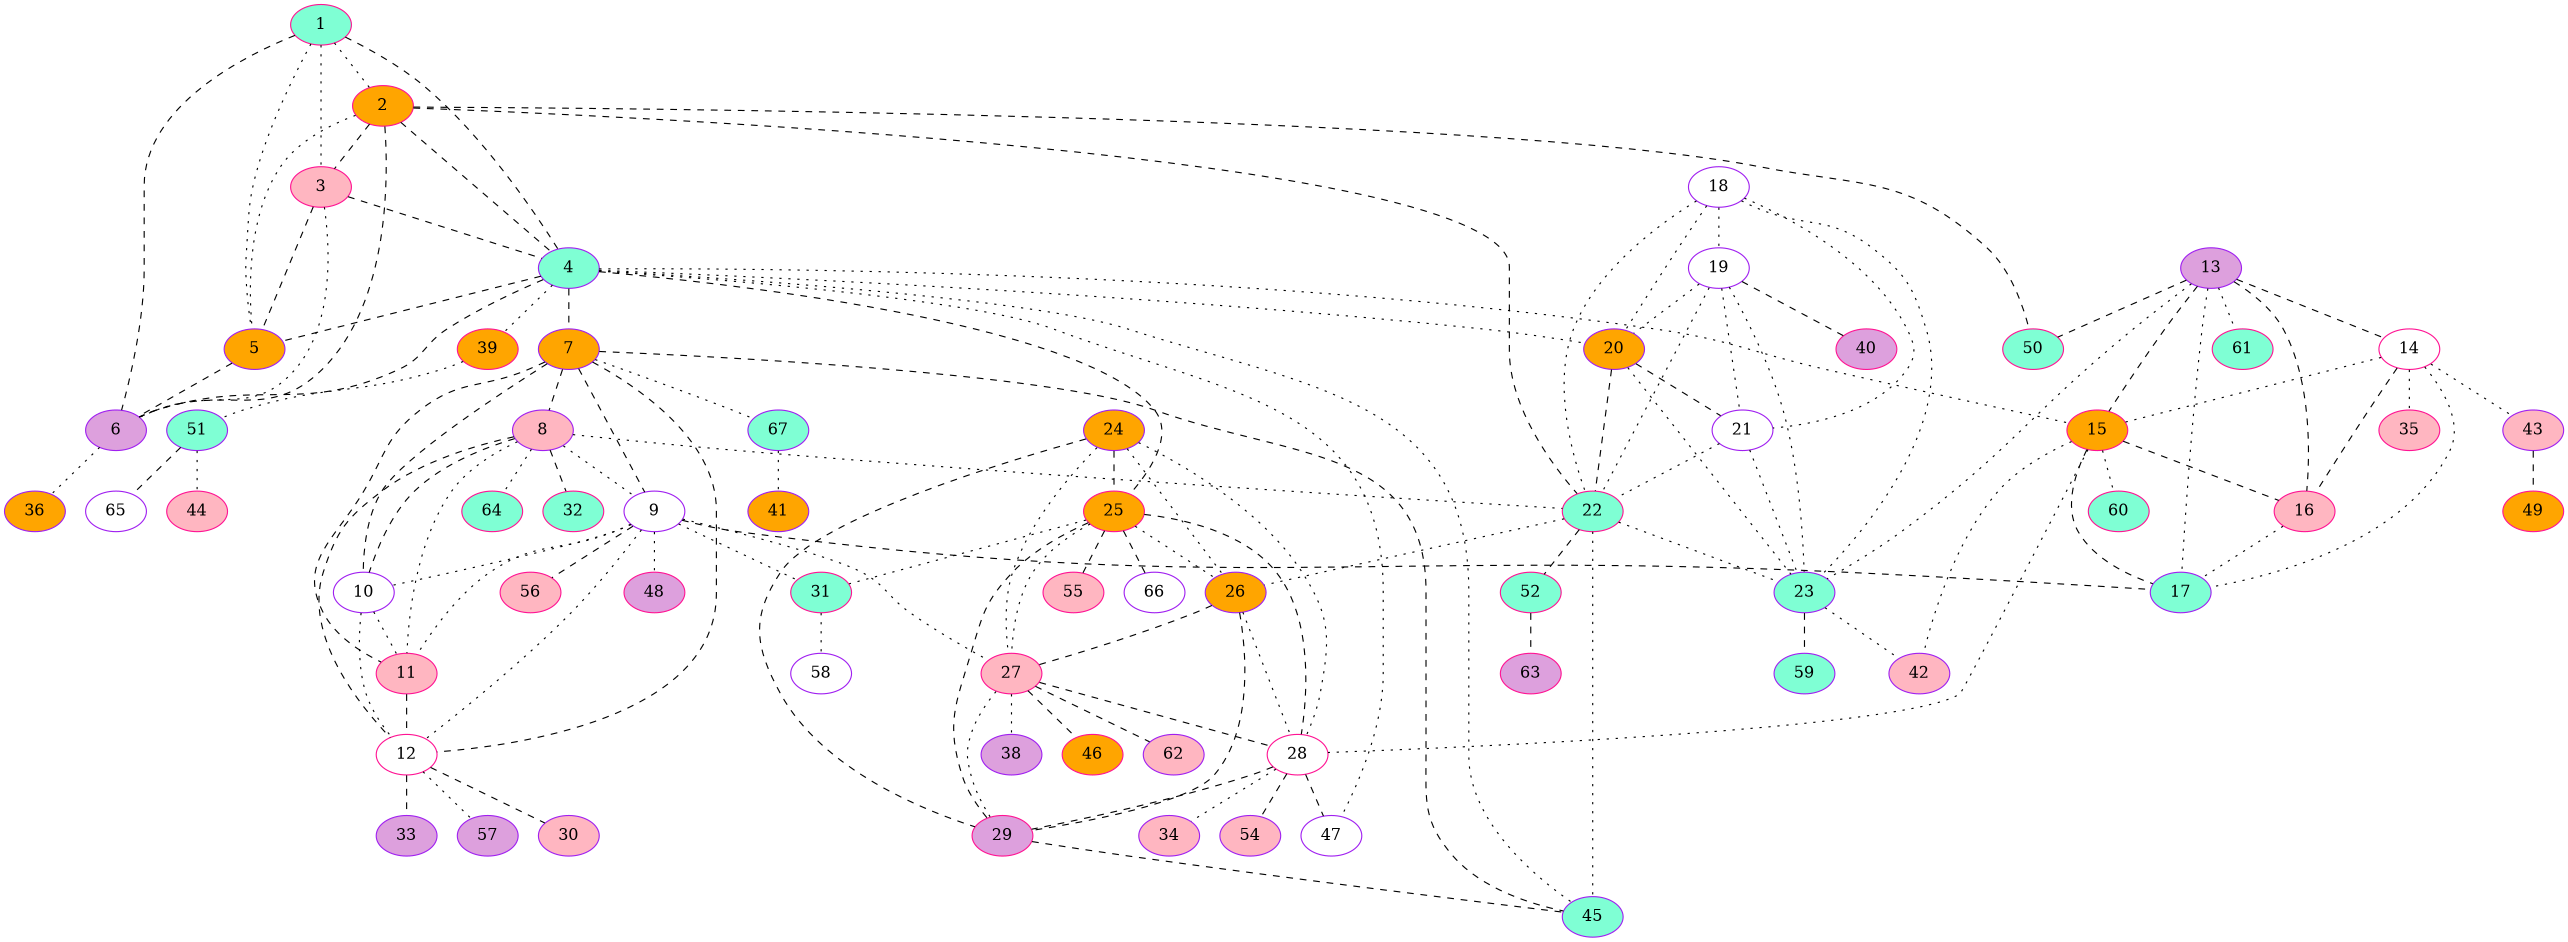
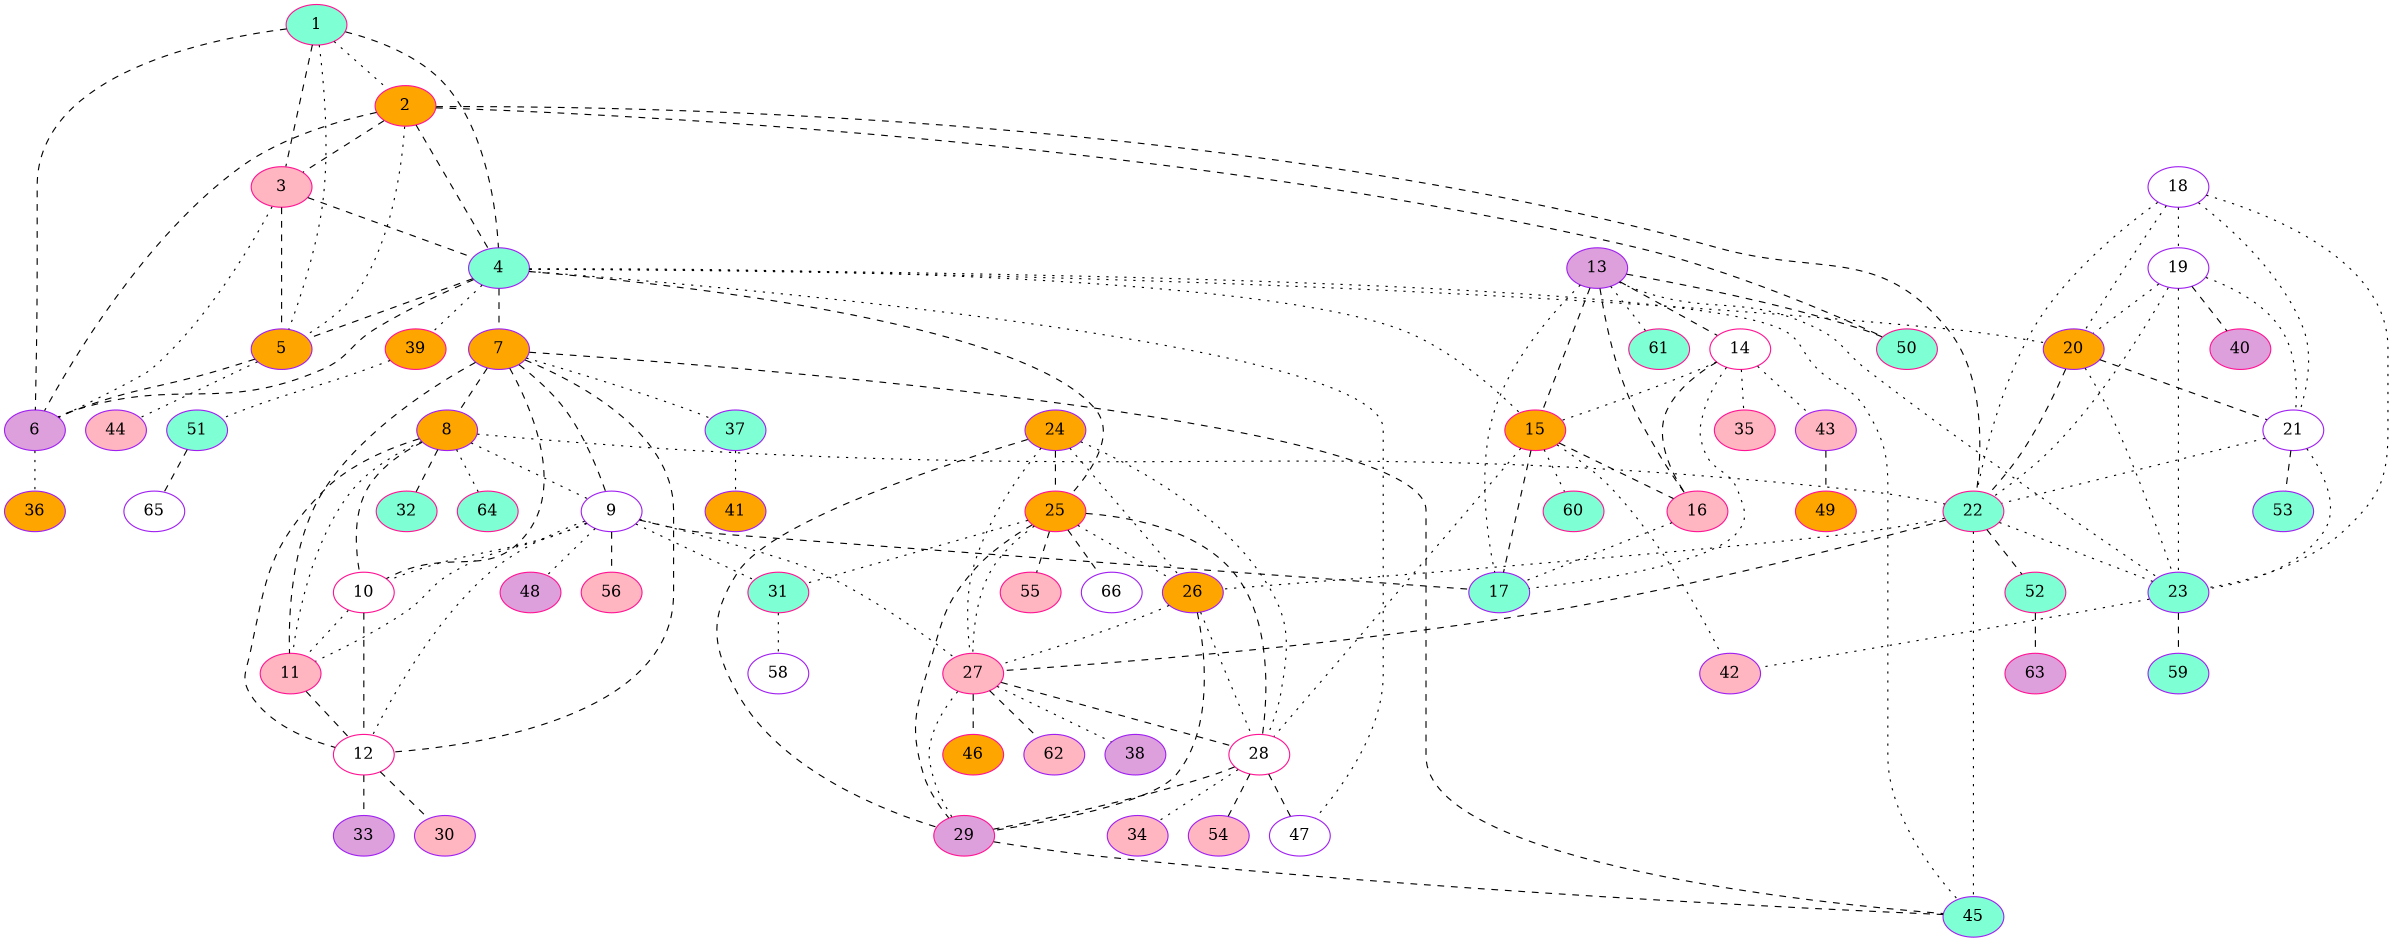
(321, 106) -> (299, 106)
(543, 430) -> (447, 430)
(778, 430) -> (736, 430)
(197, 471) -> (205, 387)
(197, 511) -> (116, 430)
none -> (2283, 511)
(364, 592) -> (364, 592)
none -> (1479, 622)
(1126, 638) -> (1086, 637)
(362, 679) -> (364, 674)
(488, 836) -> none
